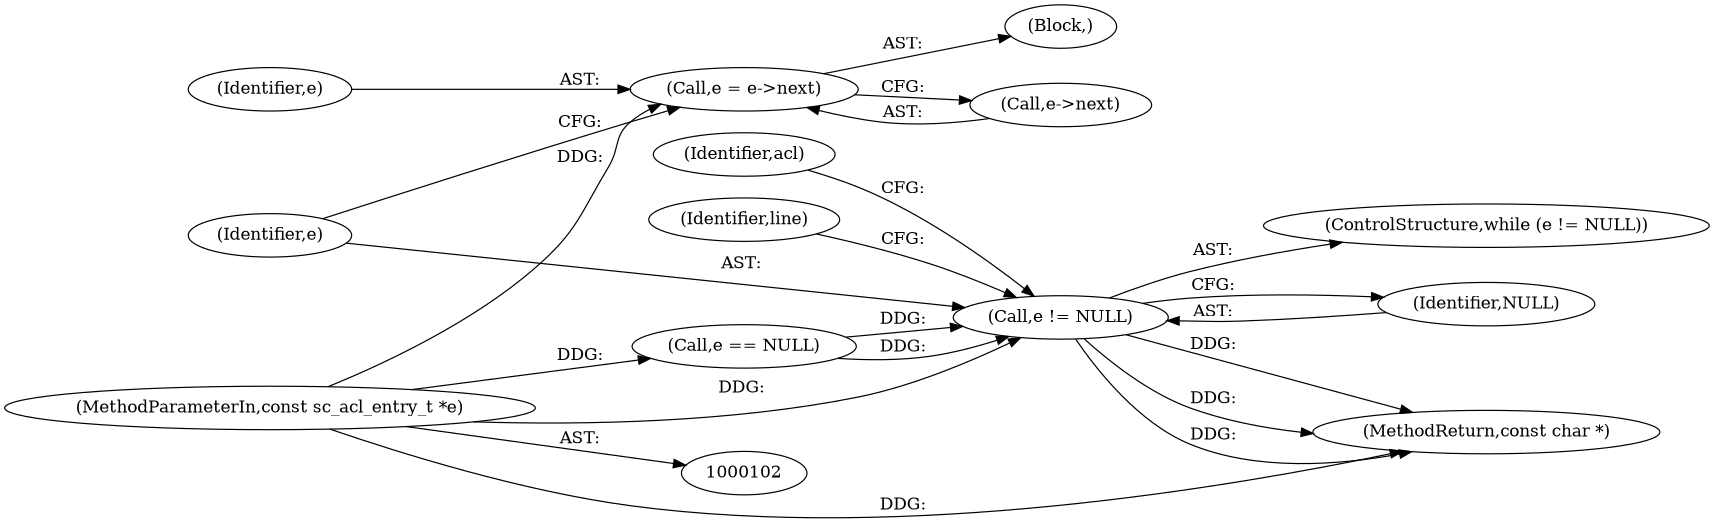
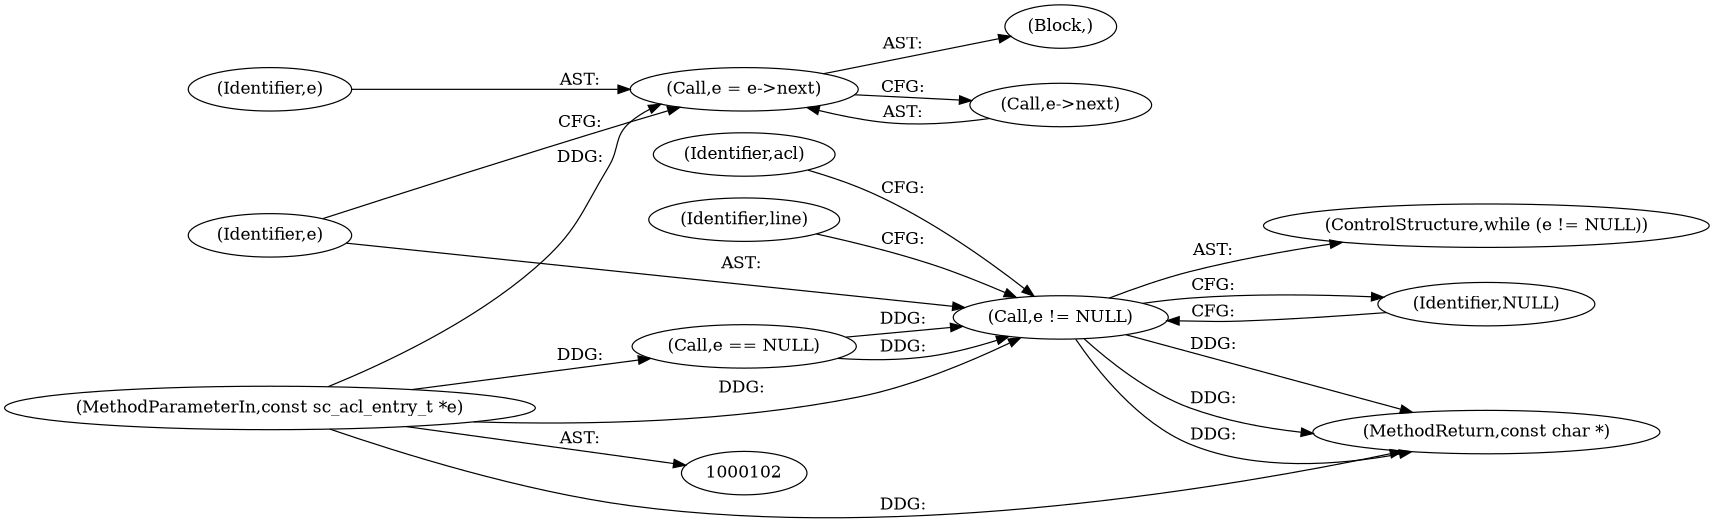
(1216, 312) -> (1216, 312)
